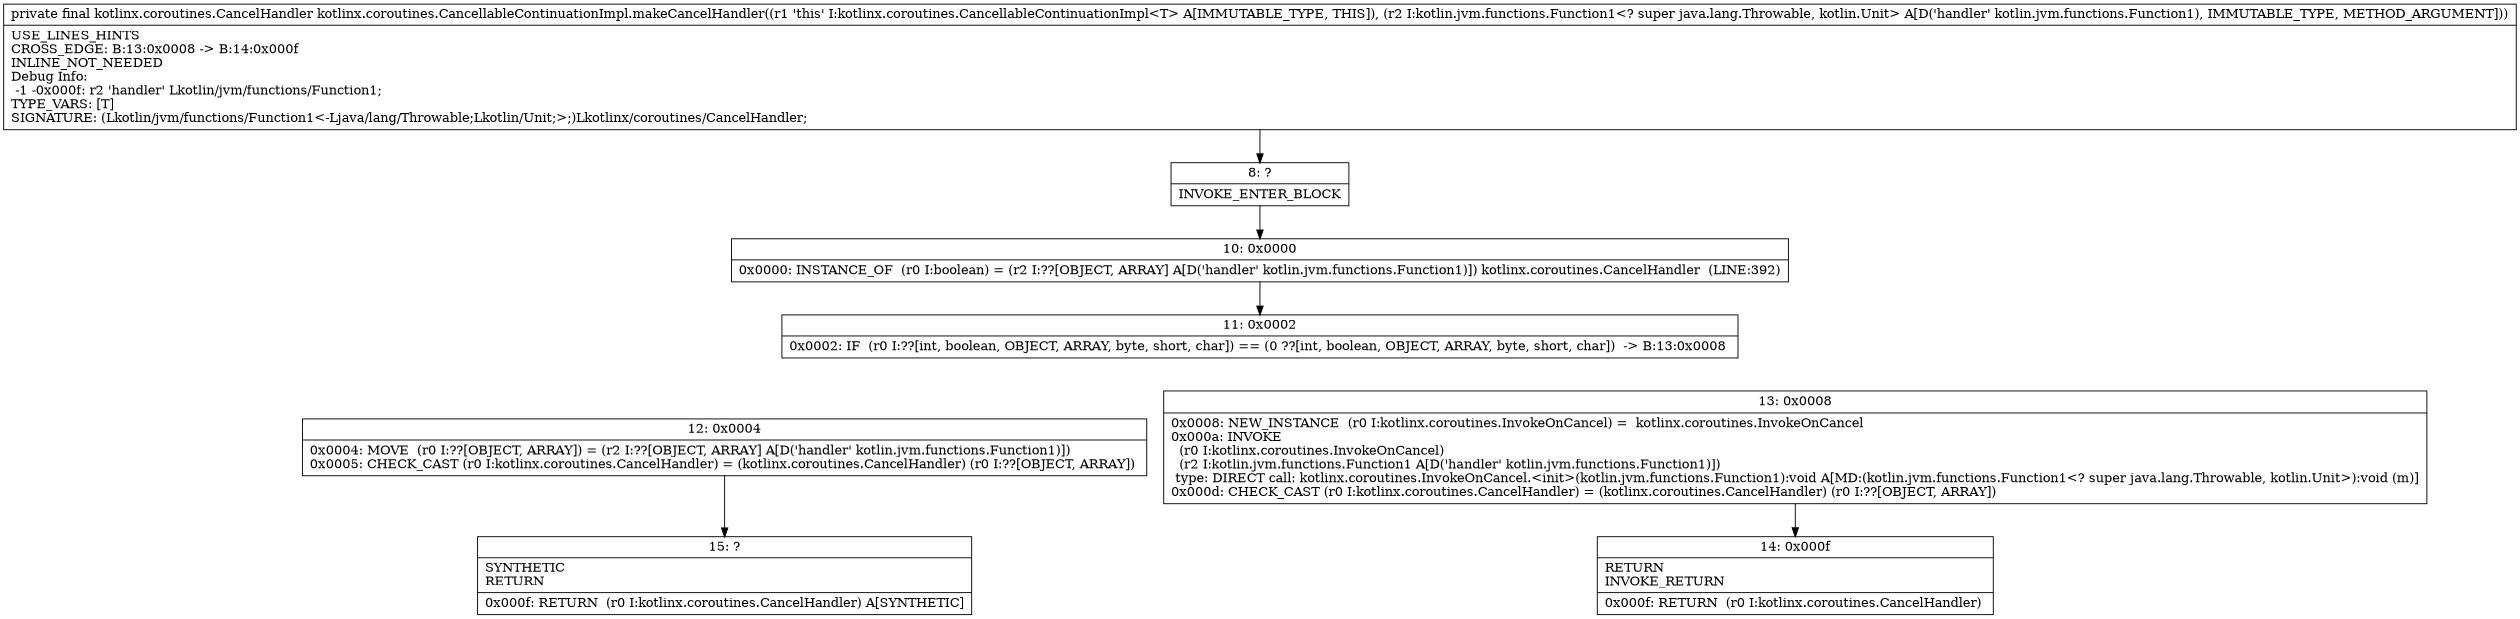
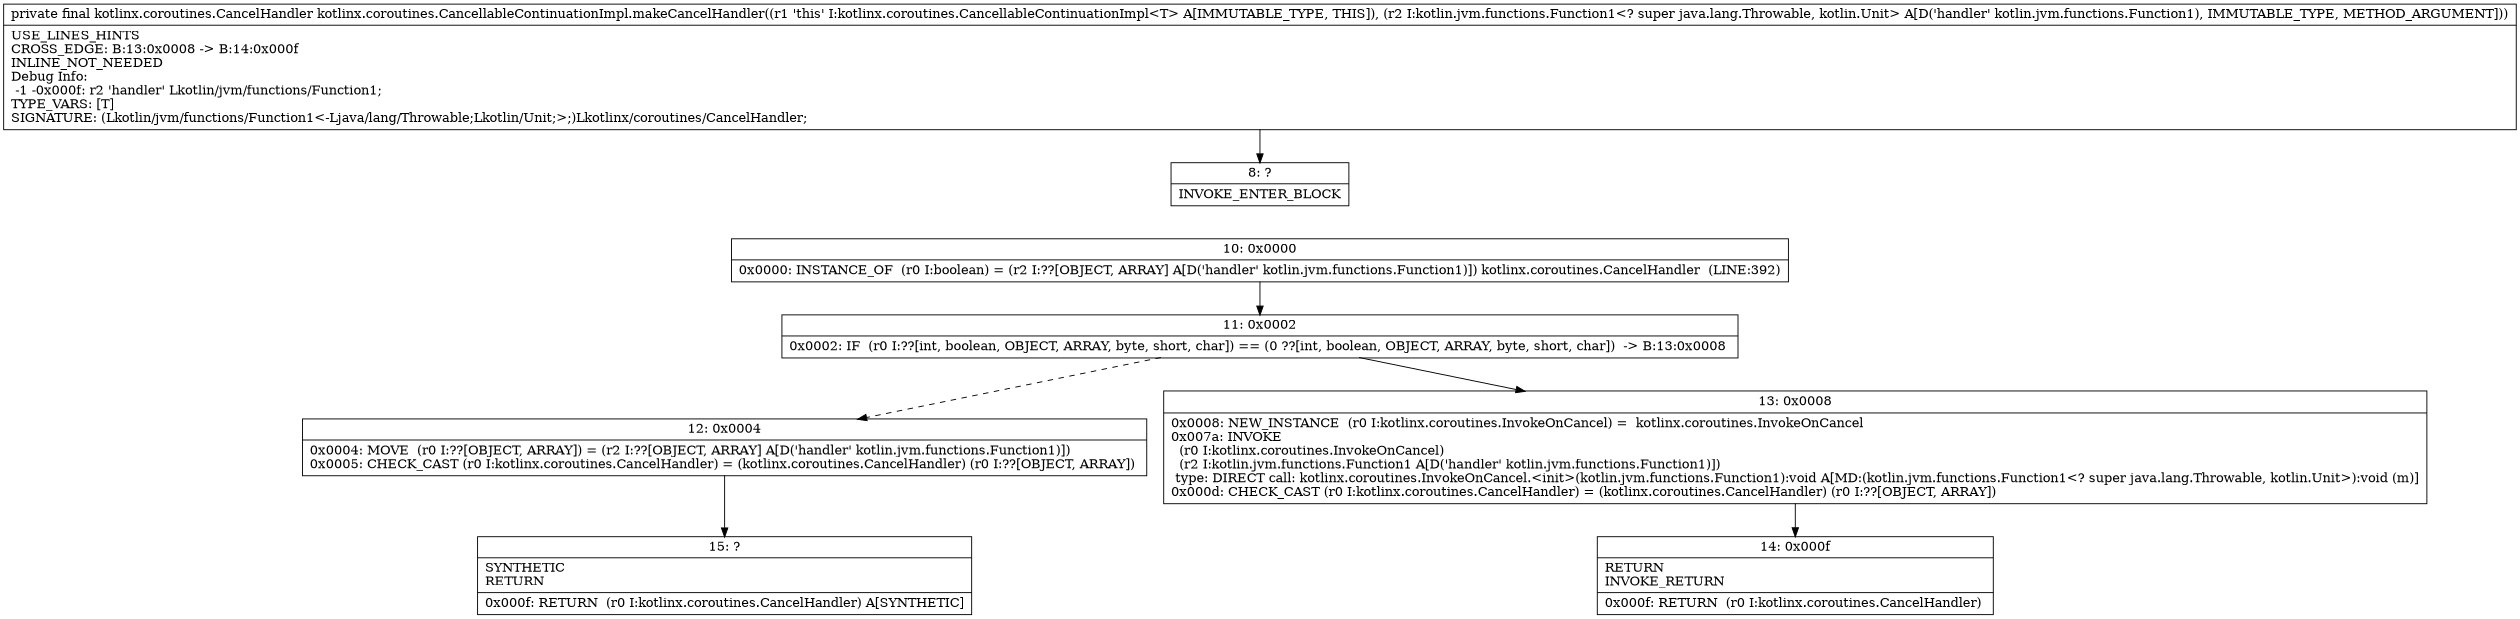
(1260, 218) -> none
none -> (1438, 374)
none -> (1014, 387)
(1231, 437) -> (1231, 437)
